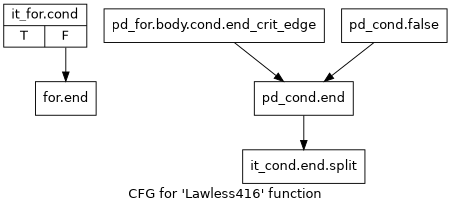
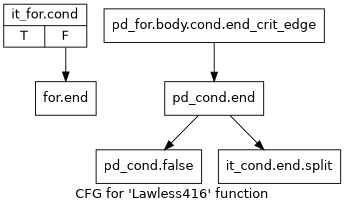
(353, 59) -> (185, 129)
